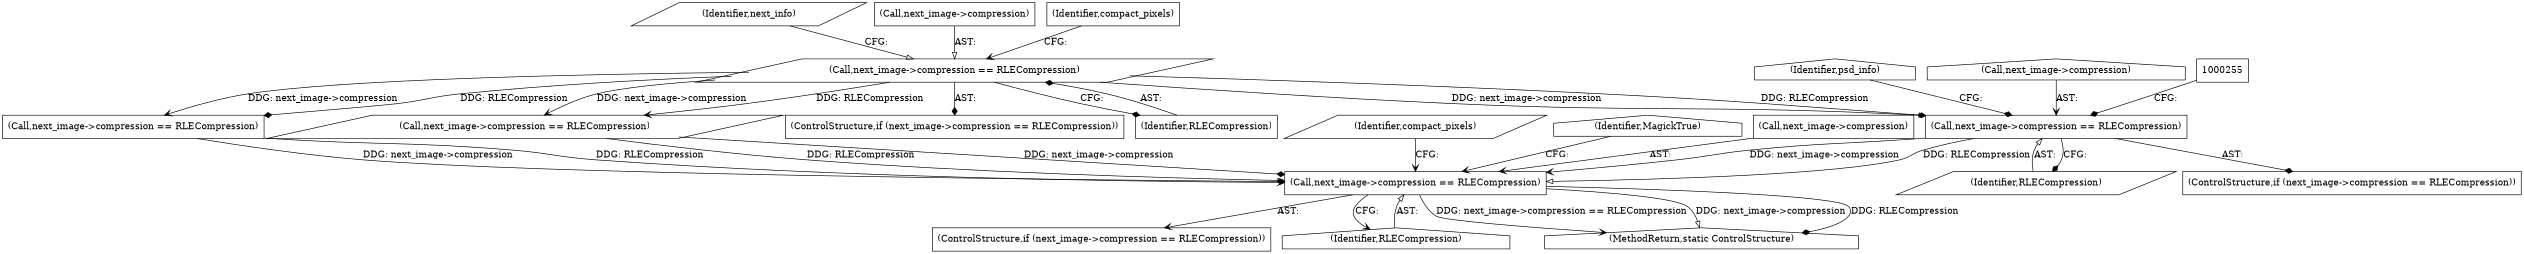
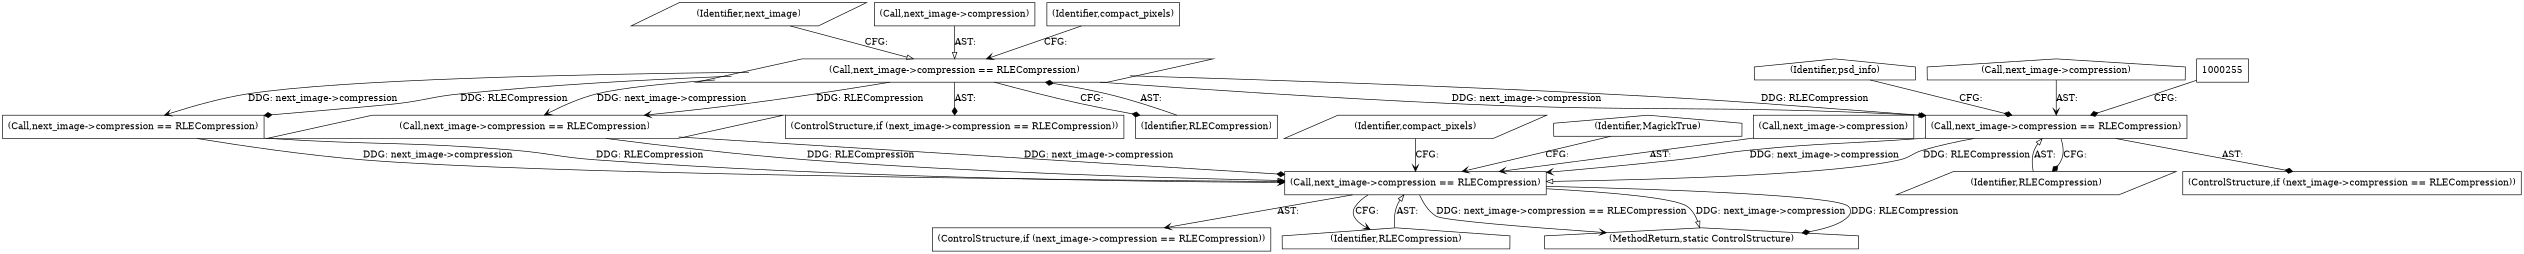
(749, 14) -> (749, 14)
